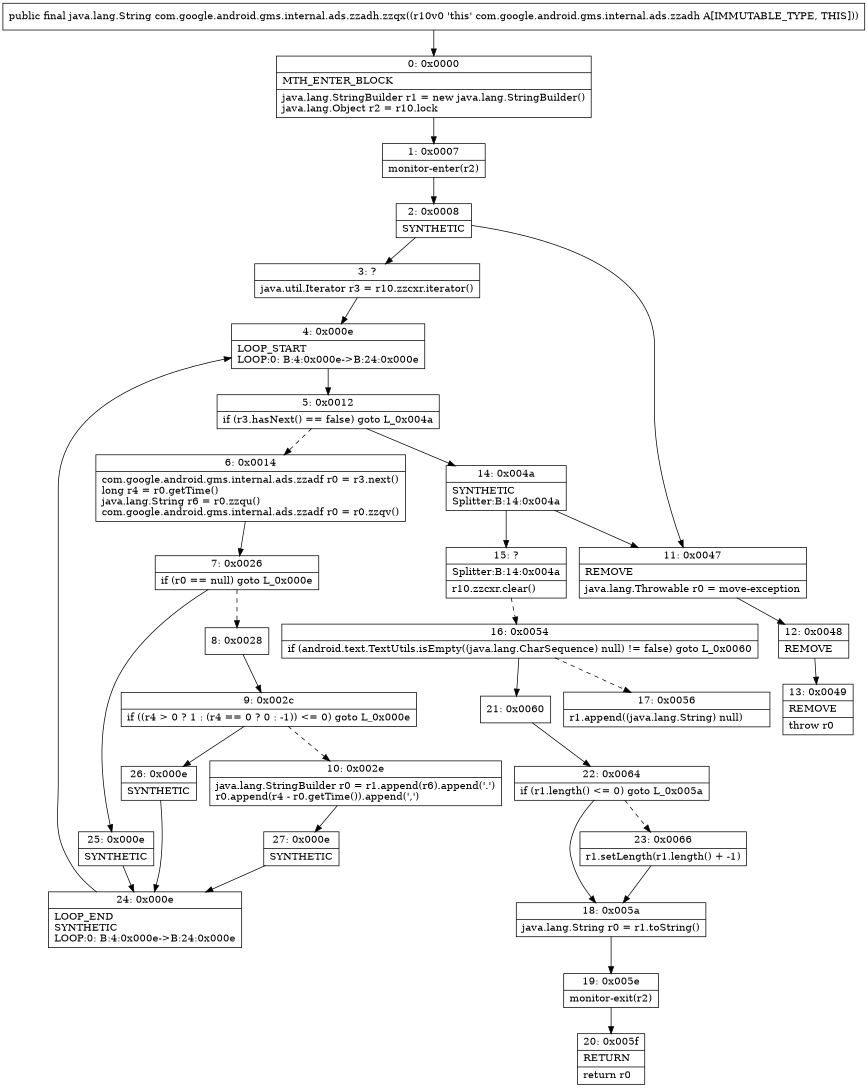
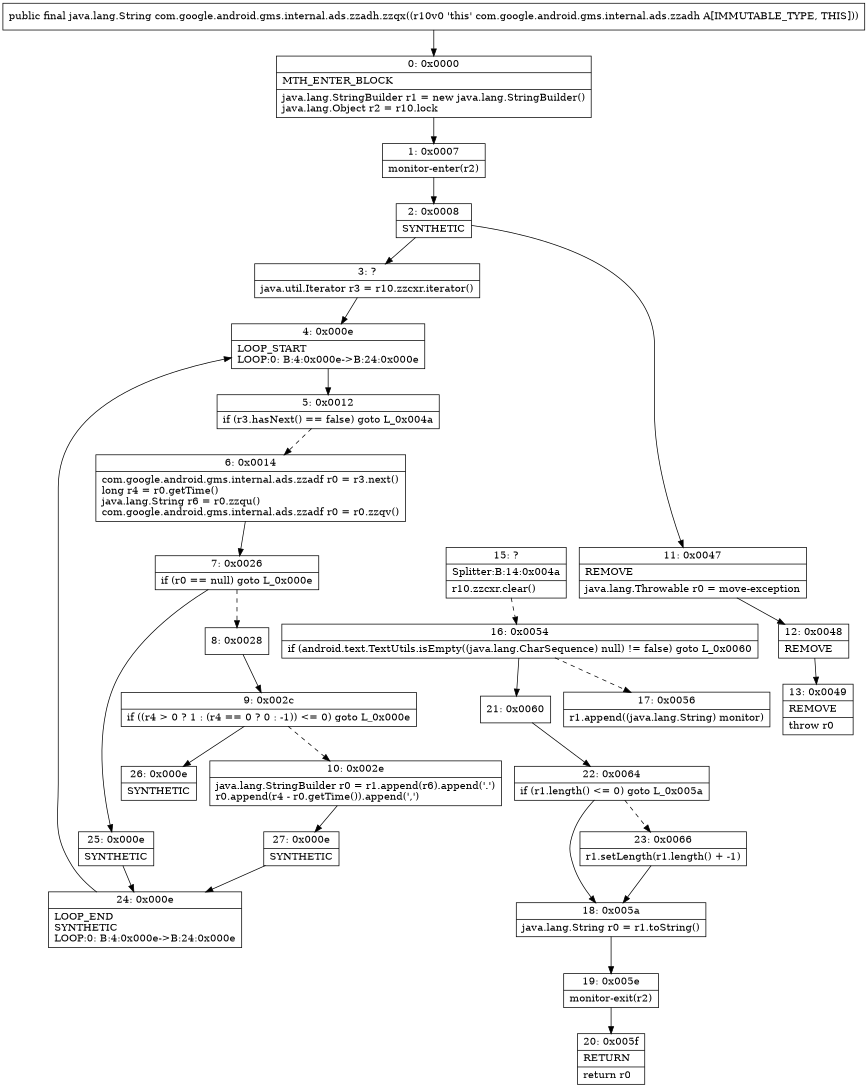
(506, 488) -> none
(656, 718) -> (667, 718)
(162, 843) -> none
